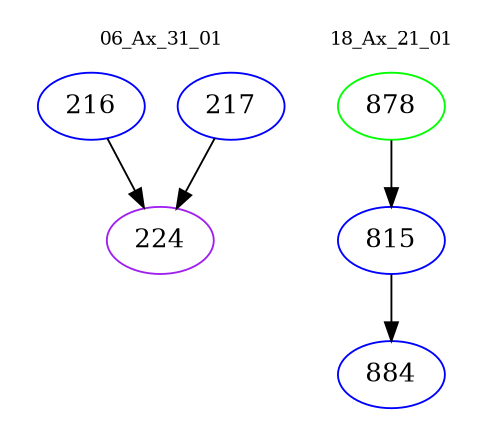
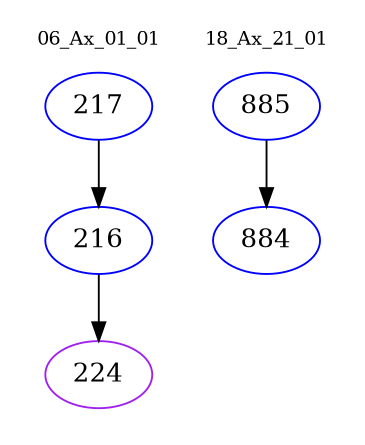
(161, 40) -> (99, 40)
(391, 106) -> none
(200, 165) -> (99, 164)
(391, 240) -> (267, 106)
